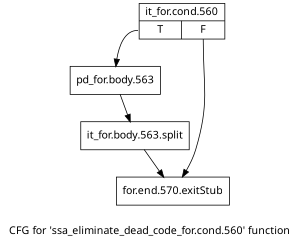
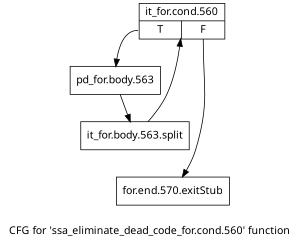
(152, 160) -> (170, 87)
